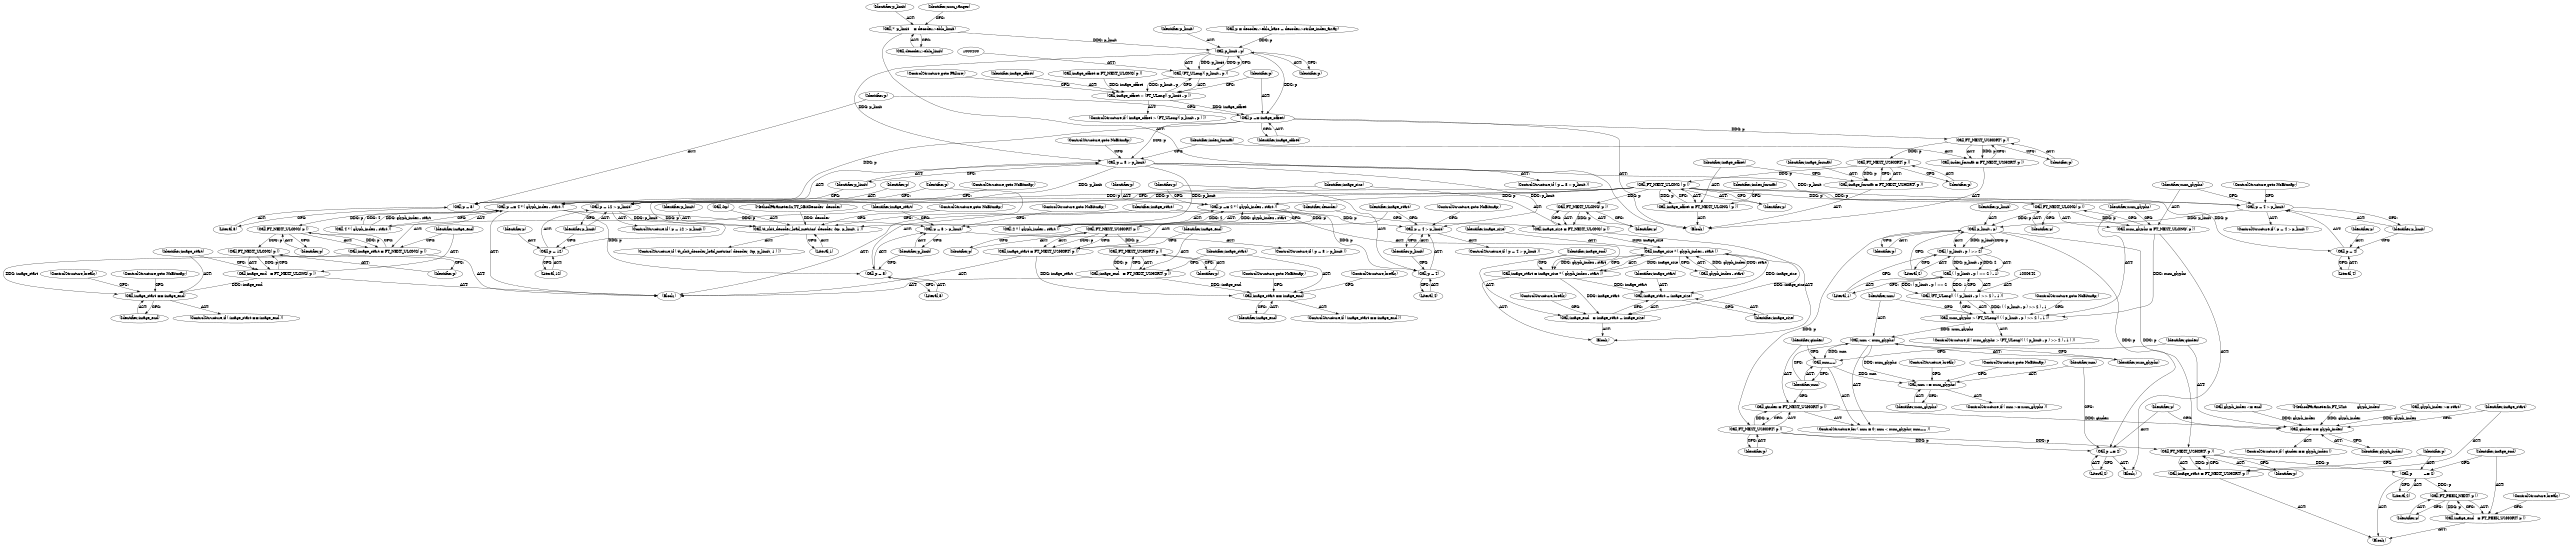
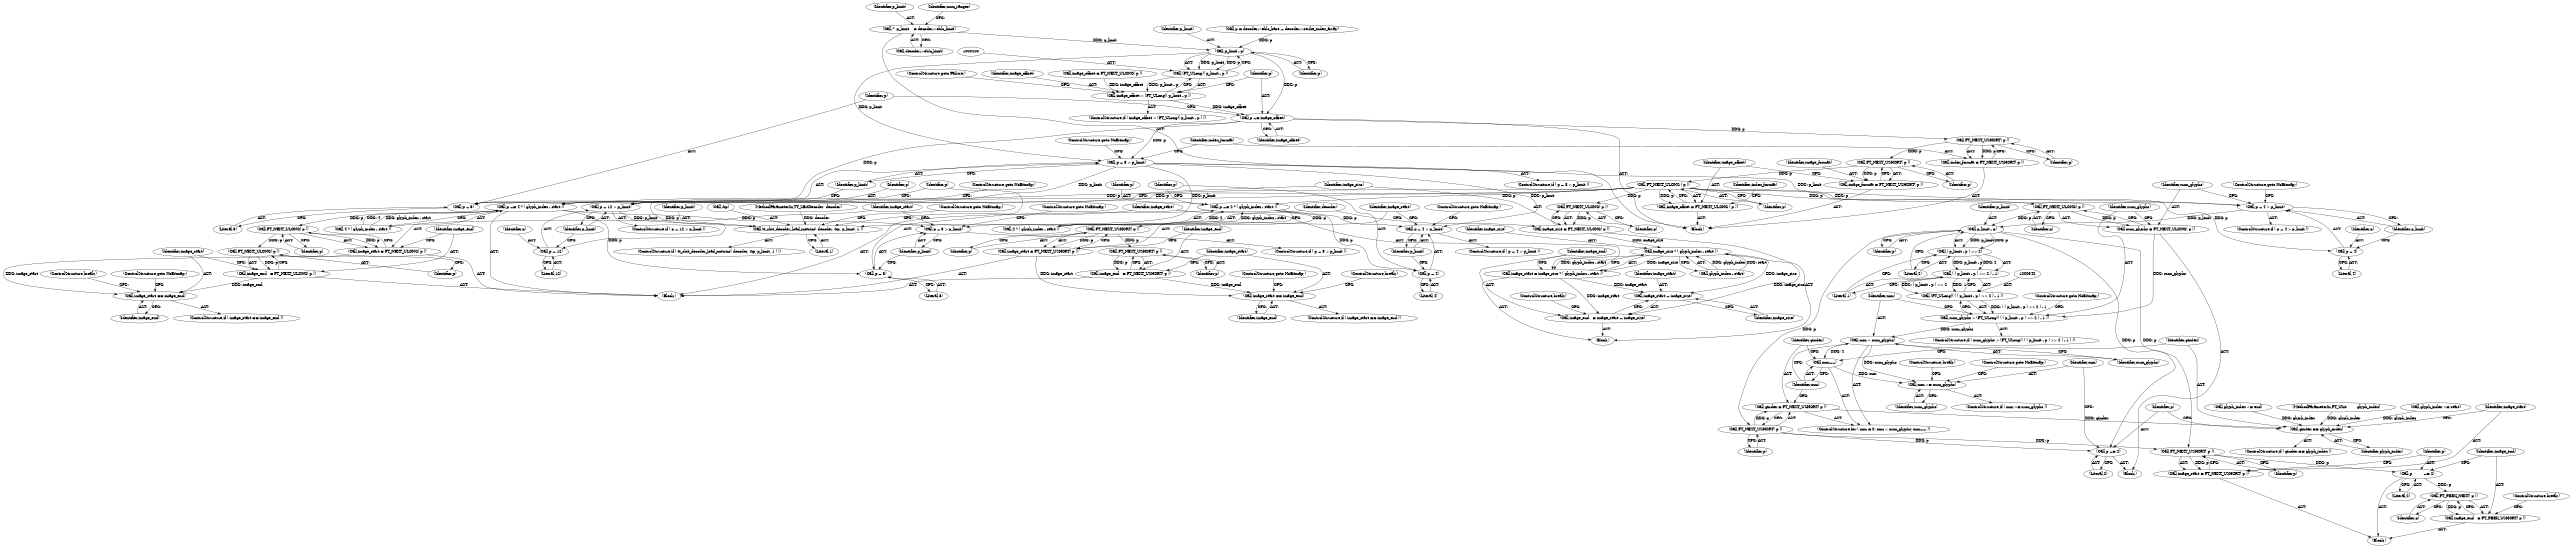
(1837, 352) -> (1837, 352)
